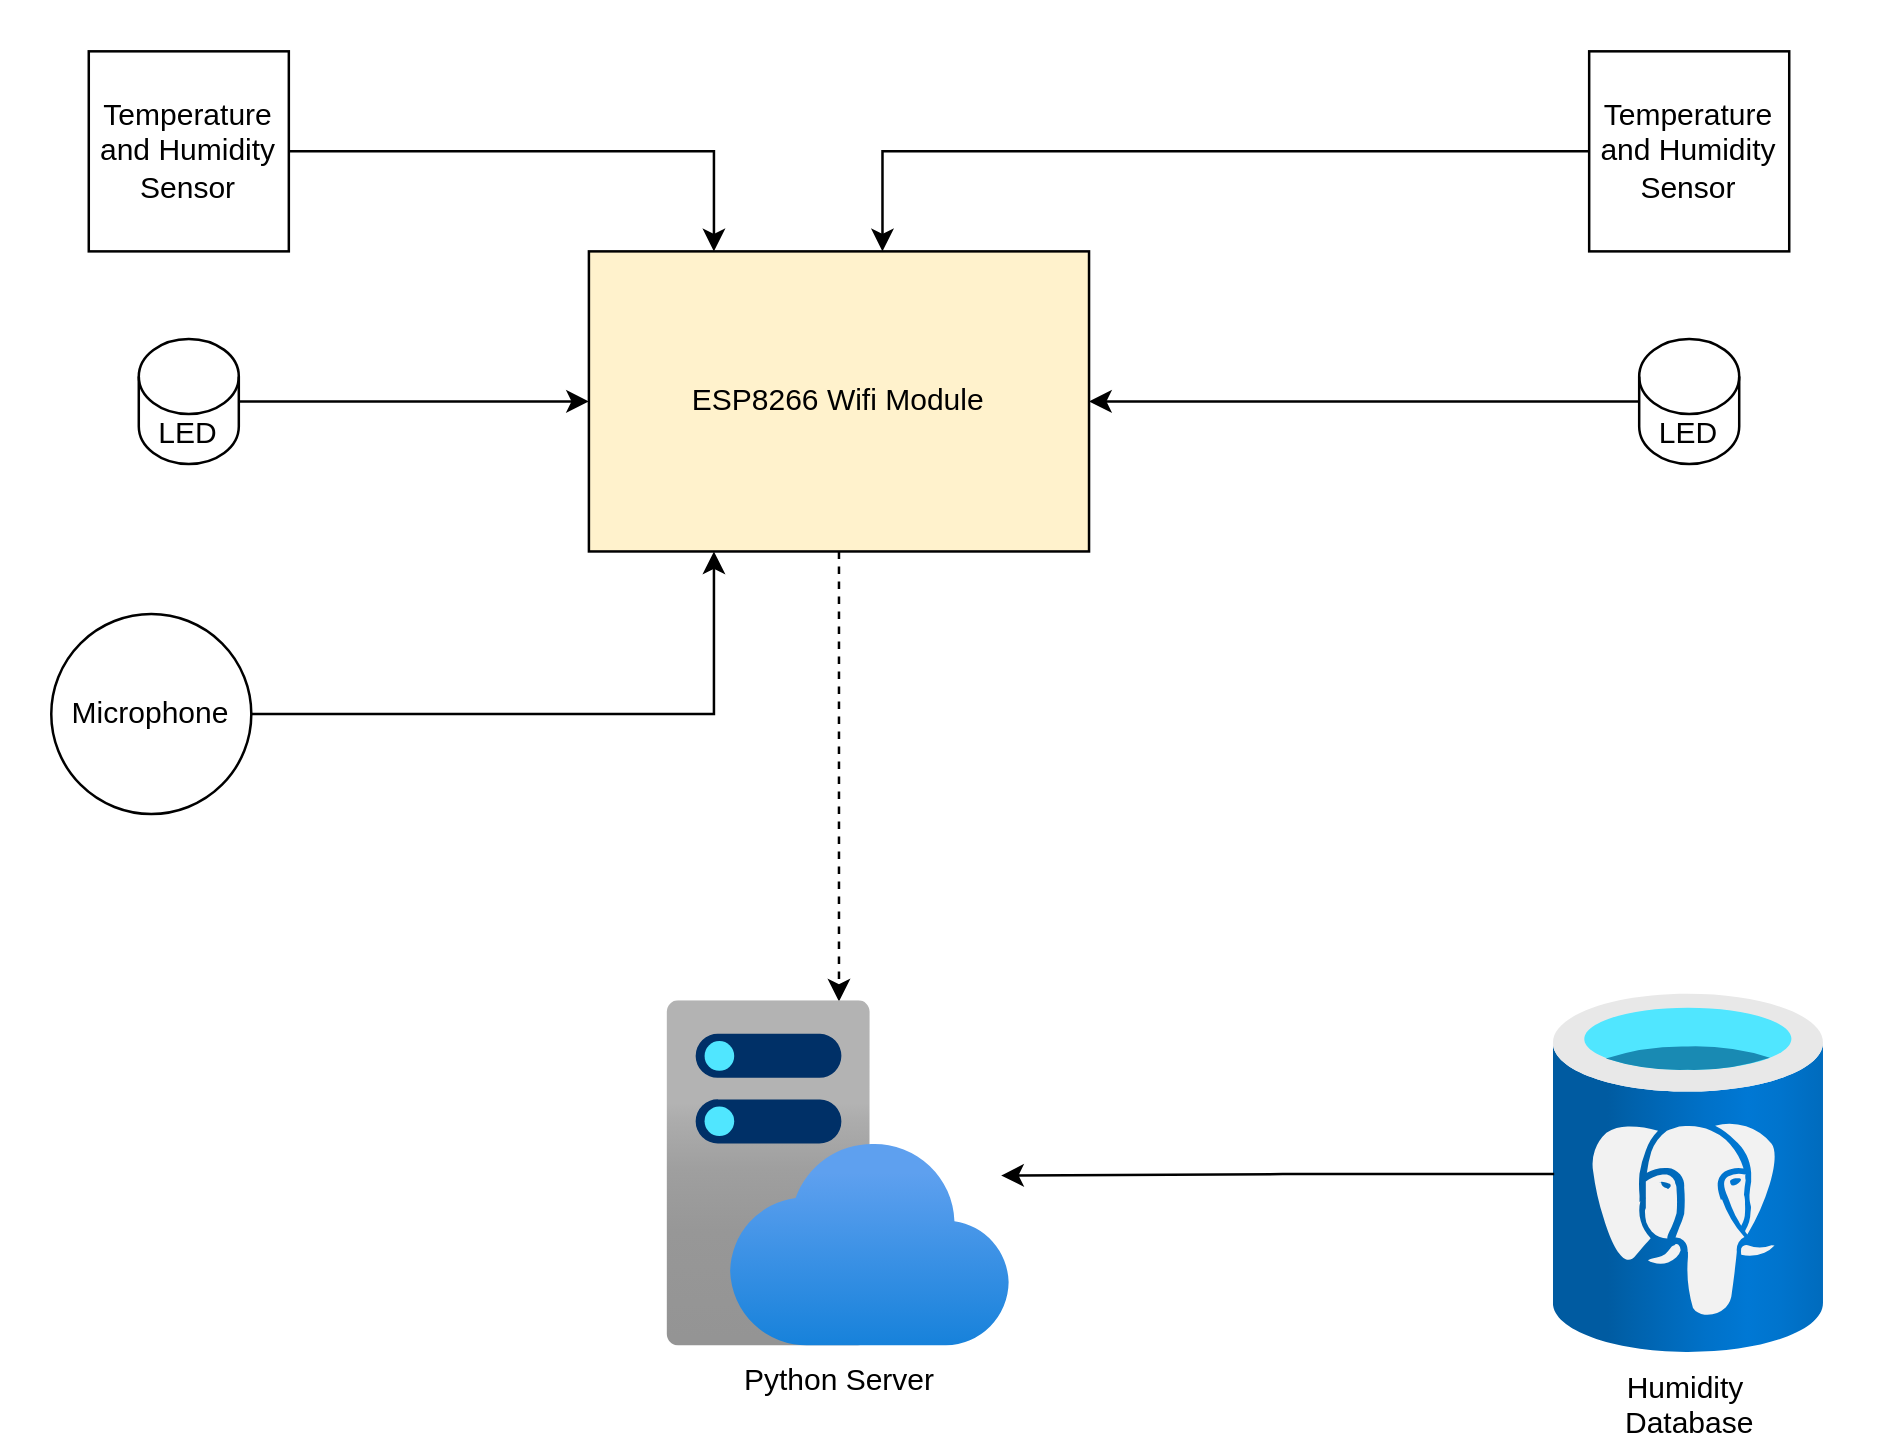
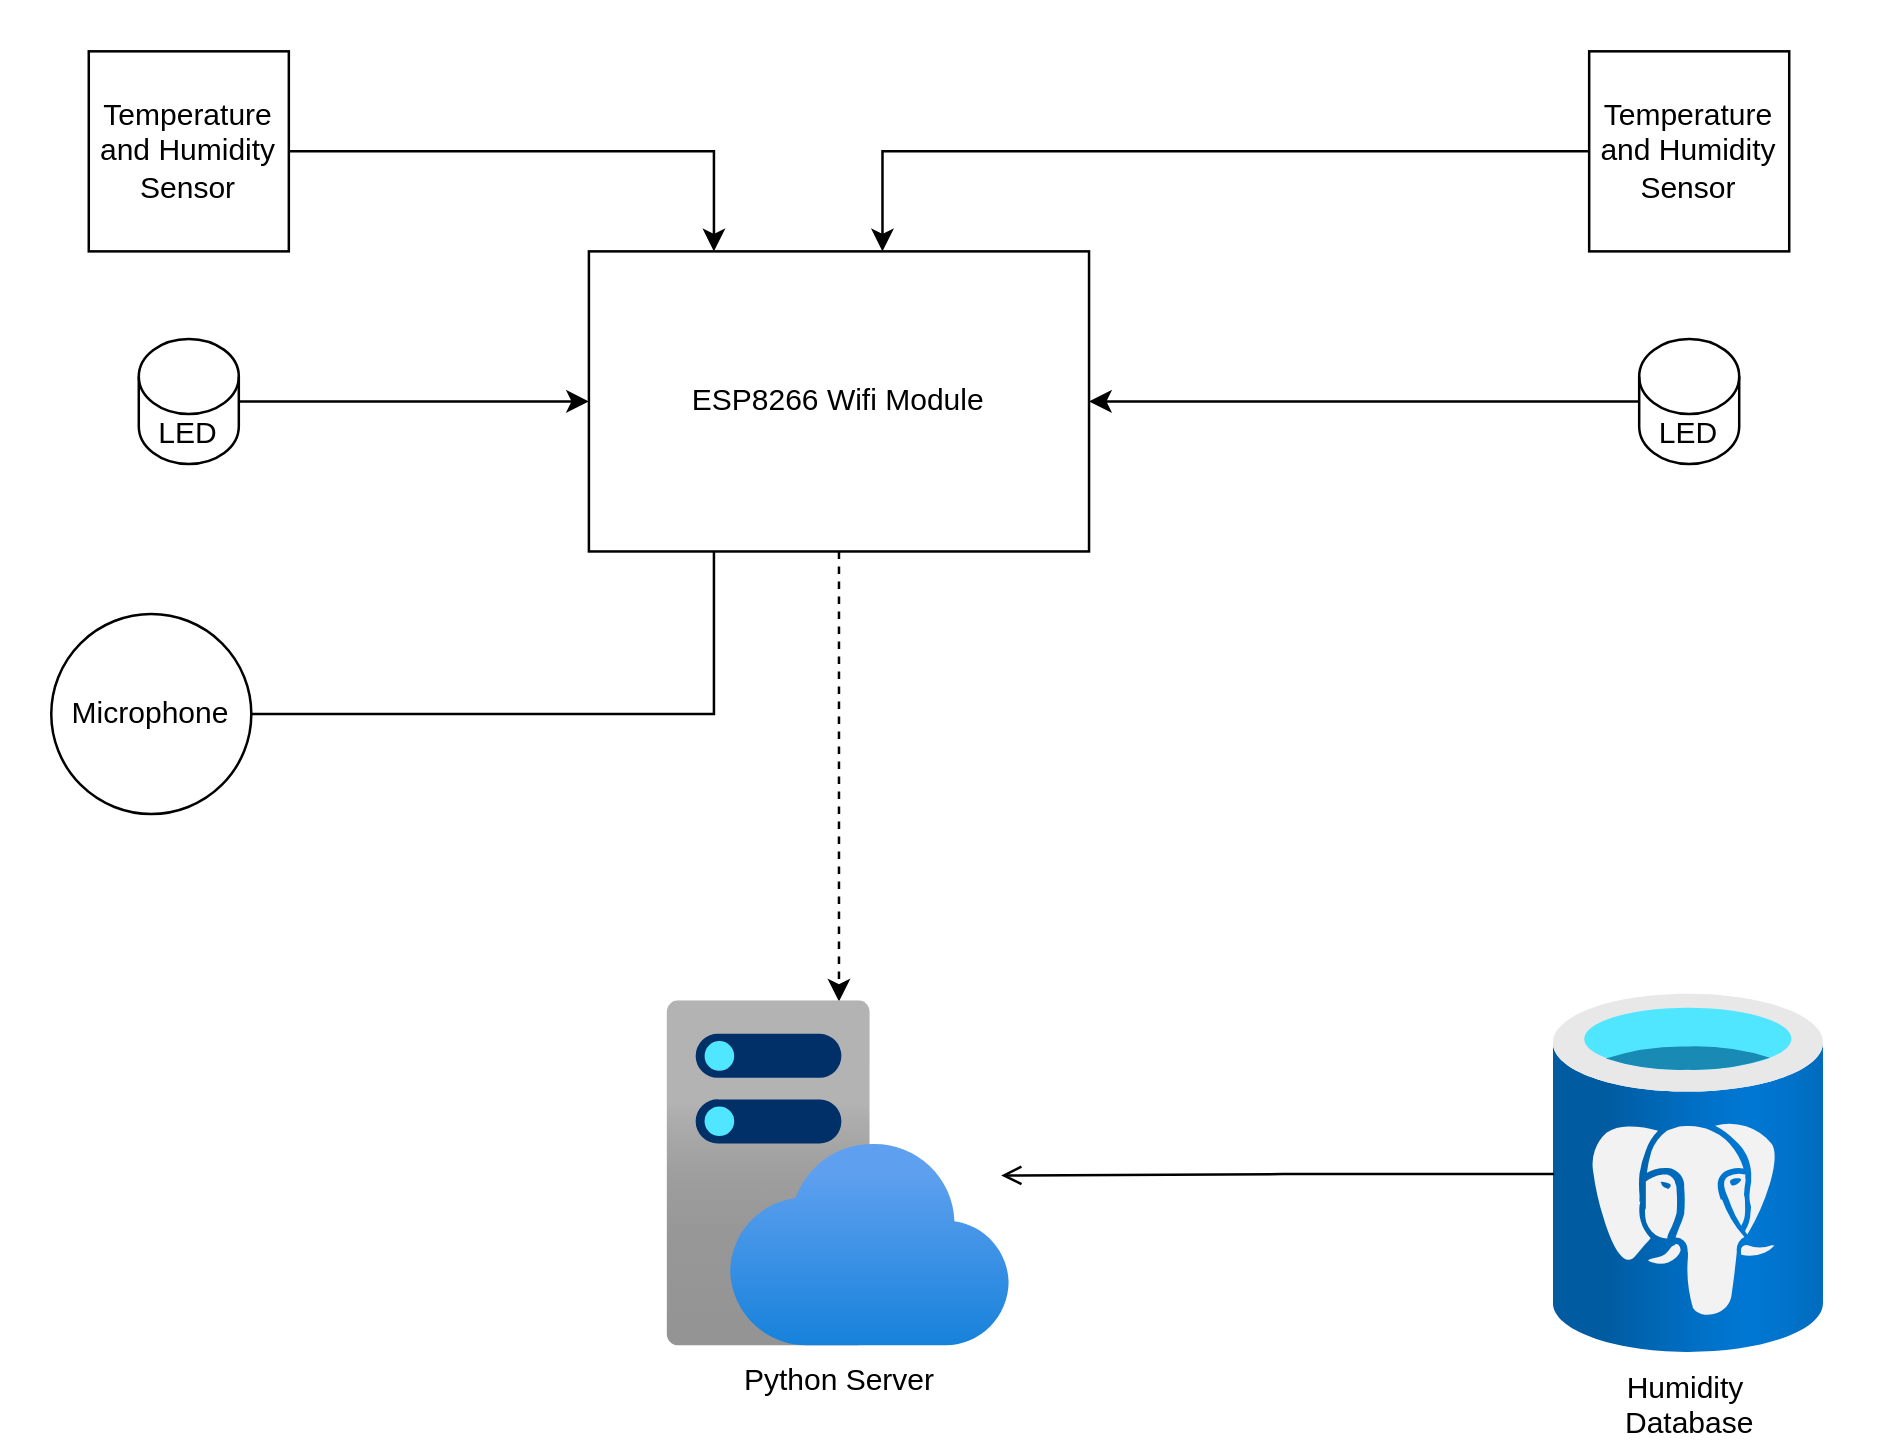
(839, 401) -> (839, 401)
(714, 569) -> (714, 562)
(1019, 1175) -> (1015, 1175)
